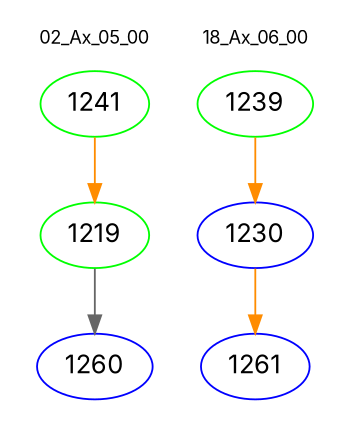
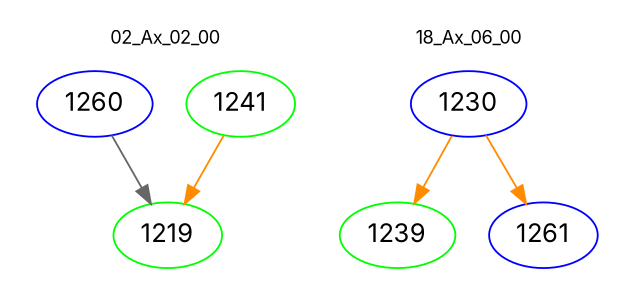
(95, 39) -> (166, 39)
(255, 161) -> (438, 162)
(95, 292) -> (127, 162)
